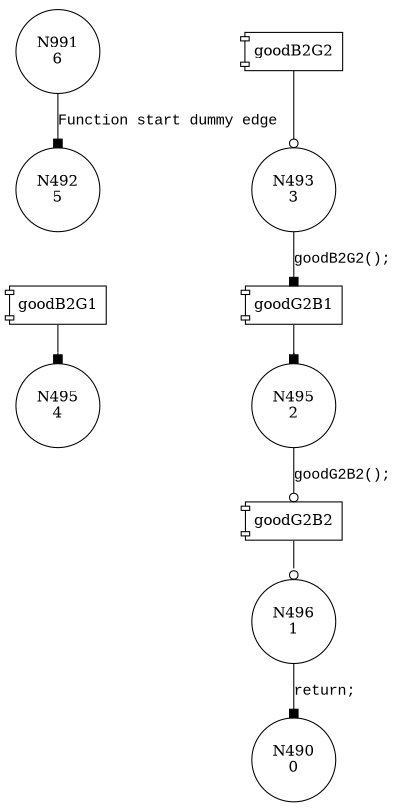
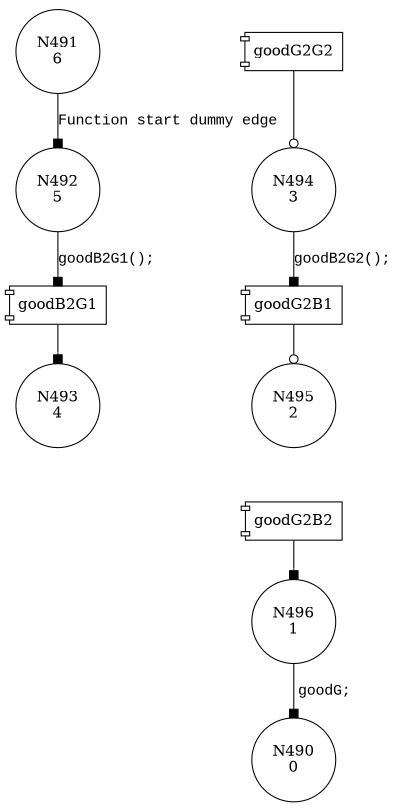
(58, 52) -> (58, 52)
(294, 52) -> (294, 52)
(294, 190) -> (294, 190)
none -> (58, 254)
(294, 340) -> (294, 340)
(58, 406) -> (58, 406)
(294, 470) -> none
(294, 555) -> (294, 555)
(325, 691) -> (325, 691)
